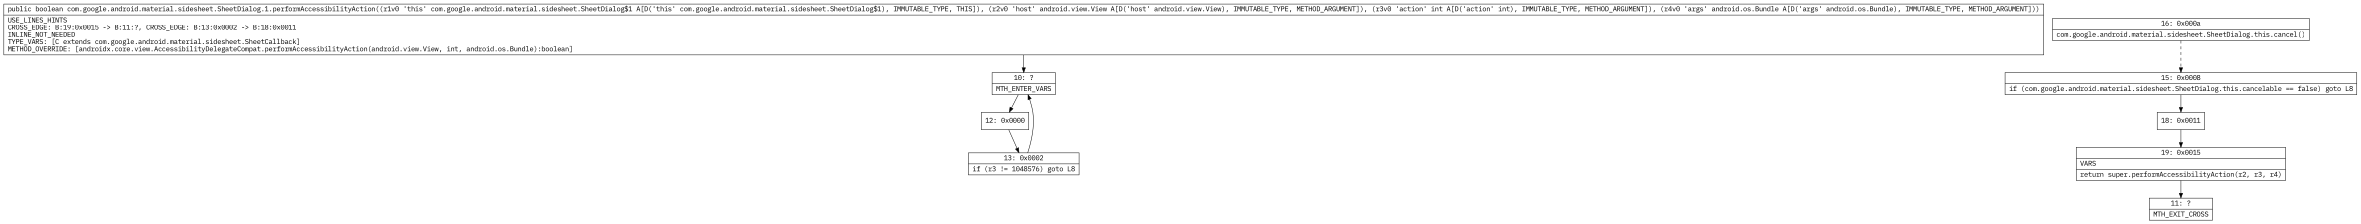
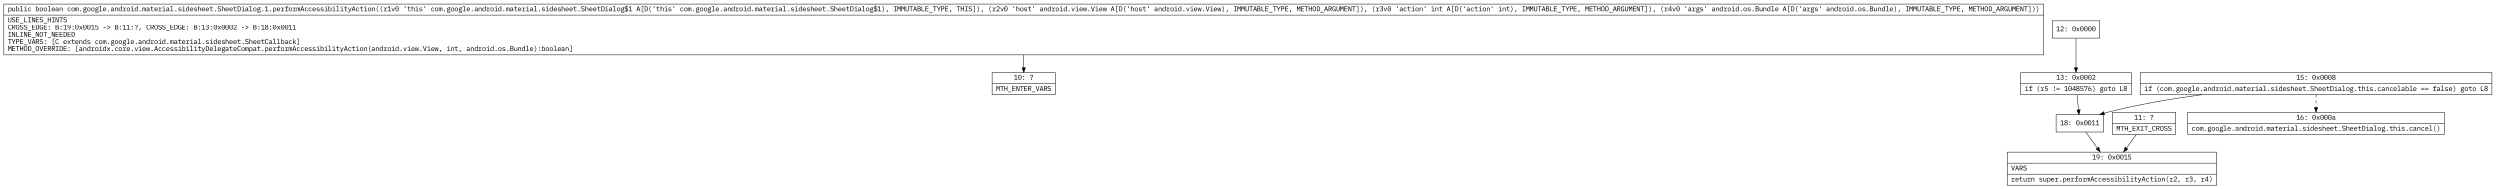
(2181, 54) -> (2316, 101)
(1015, 101) -> none
(1033, 126) -> (2078, 102)
(1024, 169) -> (2076, 89)
(2181, 187) -> (2131, 141)
